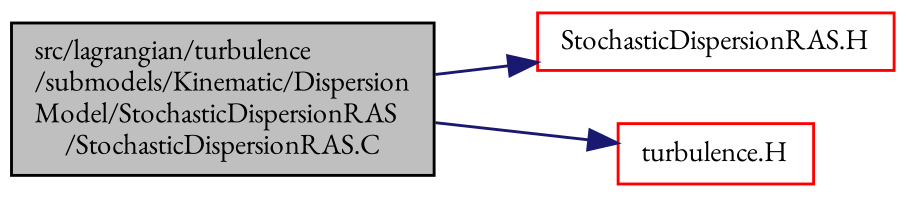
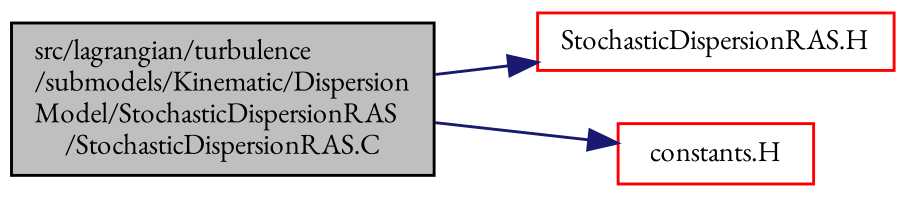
(716, 154) -> (716, 154)
